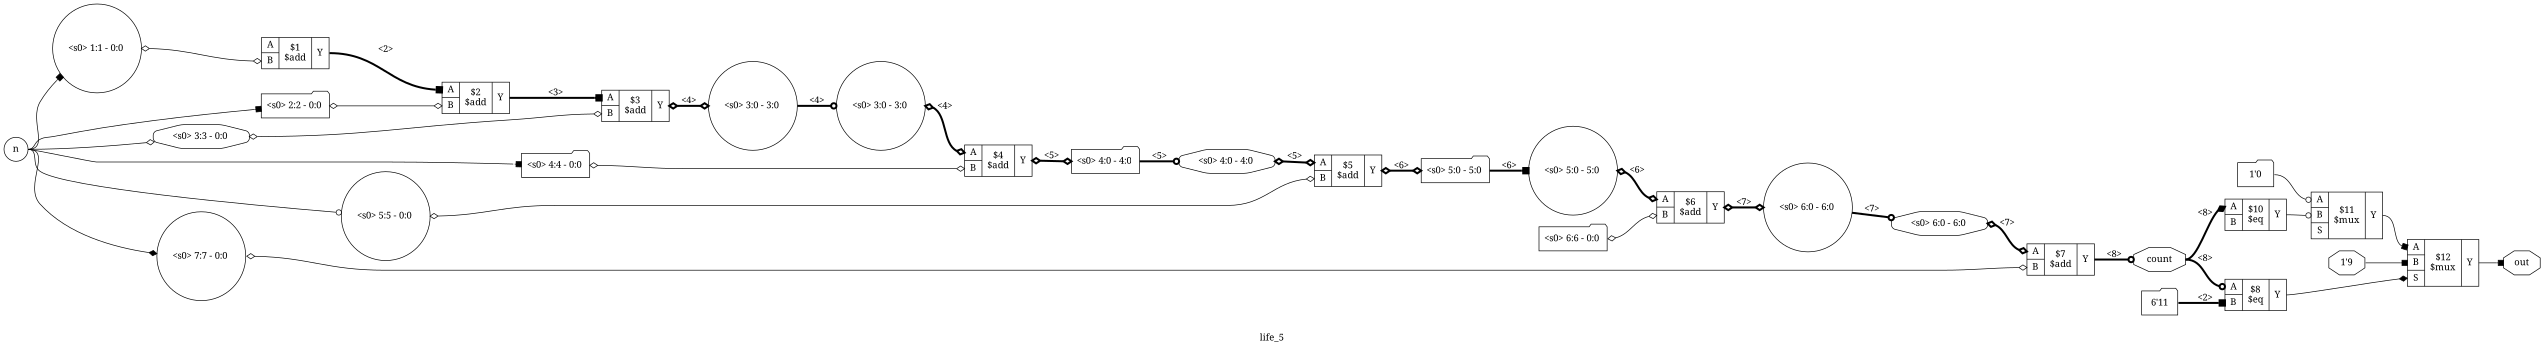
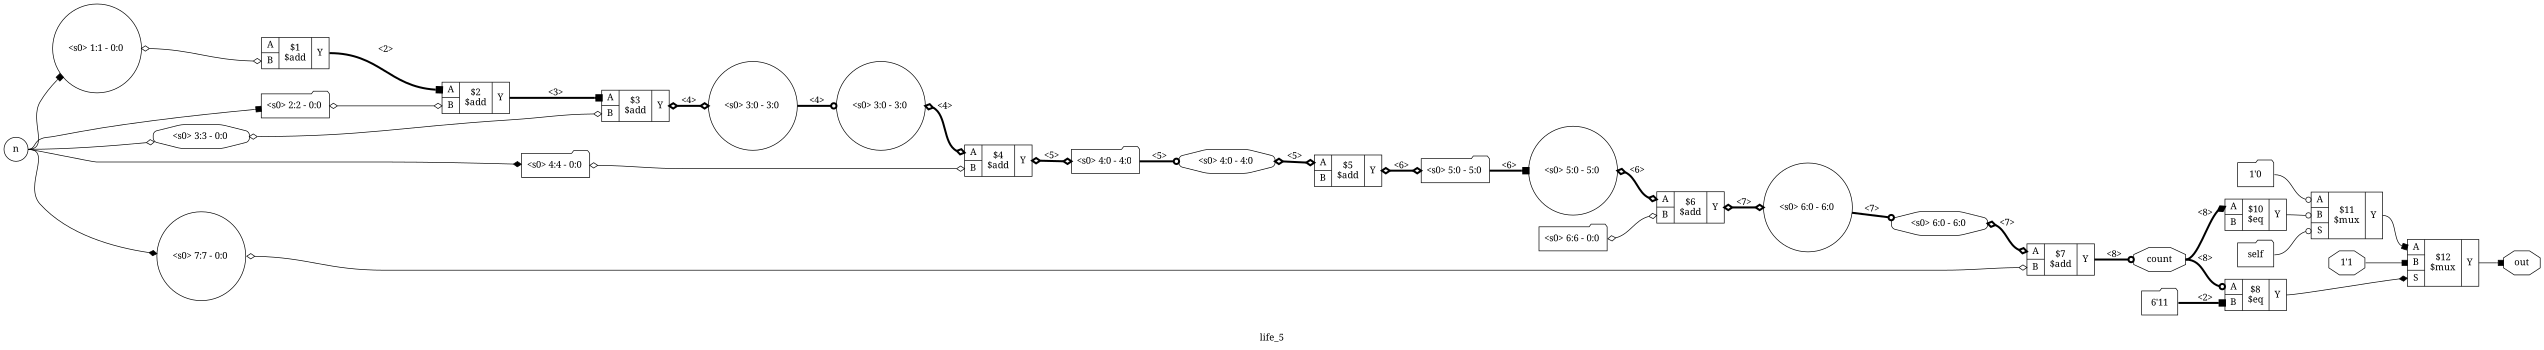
(270, 162) -> (270, 162)
(386, 216) -> none
none -> (2256, 255)
(2347, 263) -> (2347, 263)
